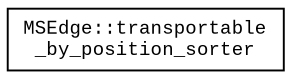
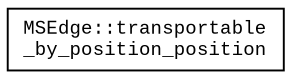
(146, 40) -> (146, 40)
